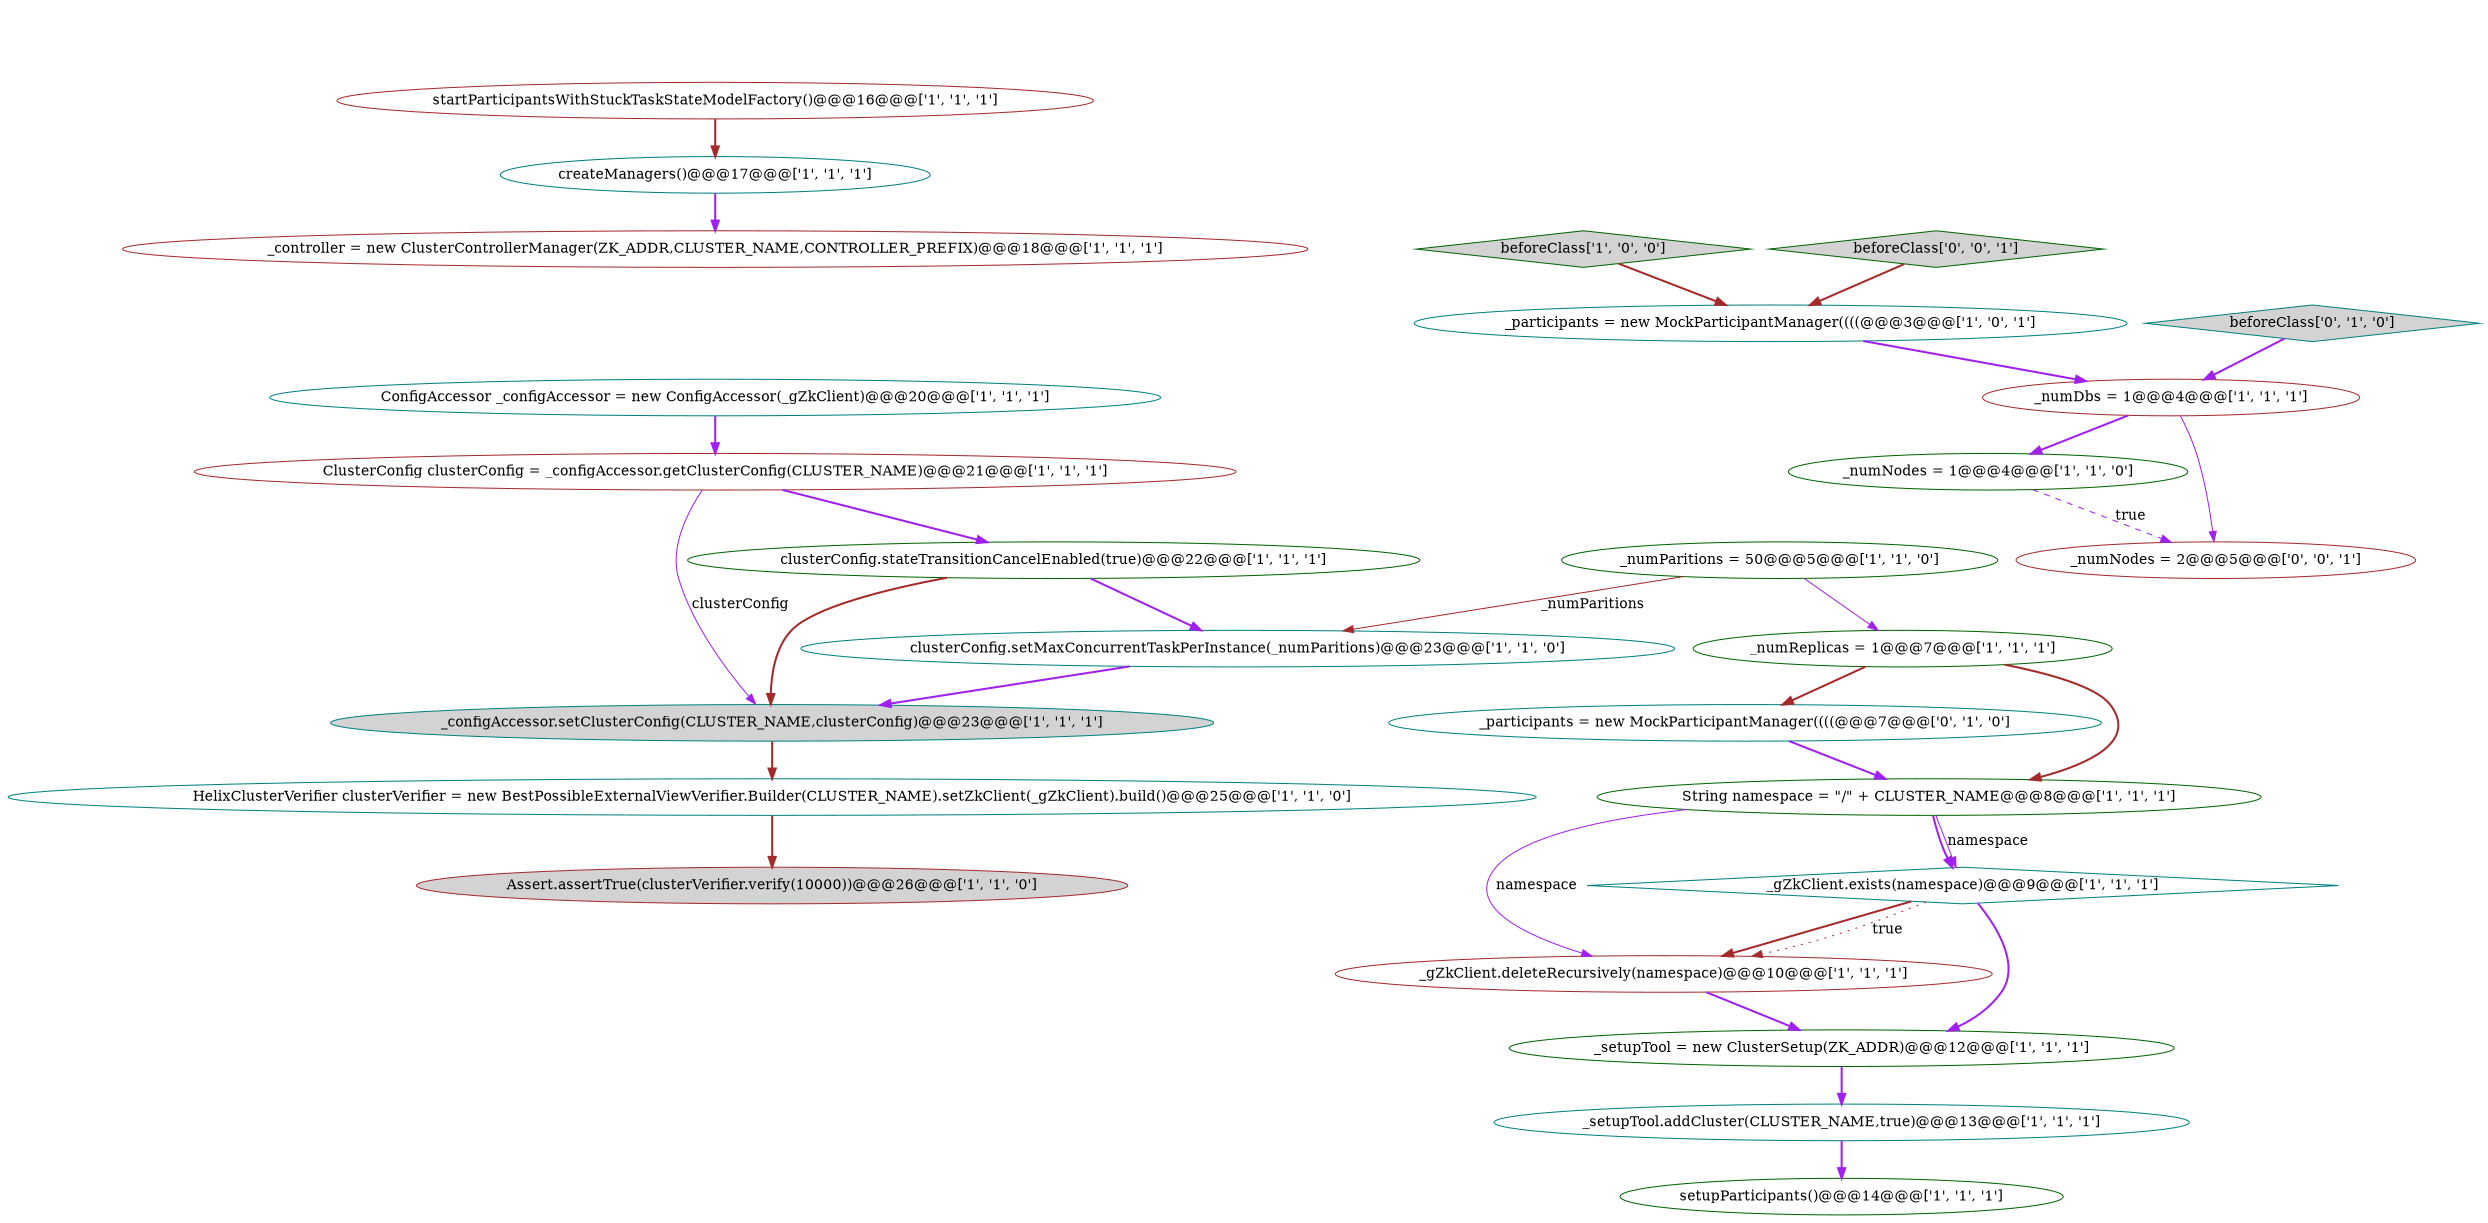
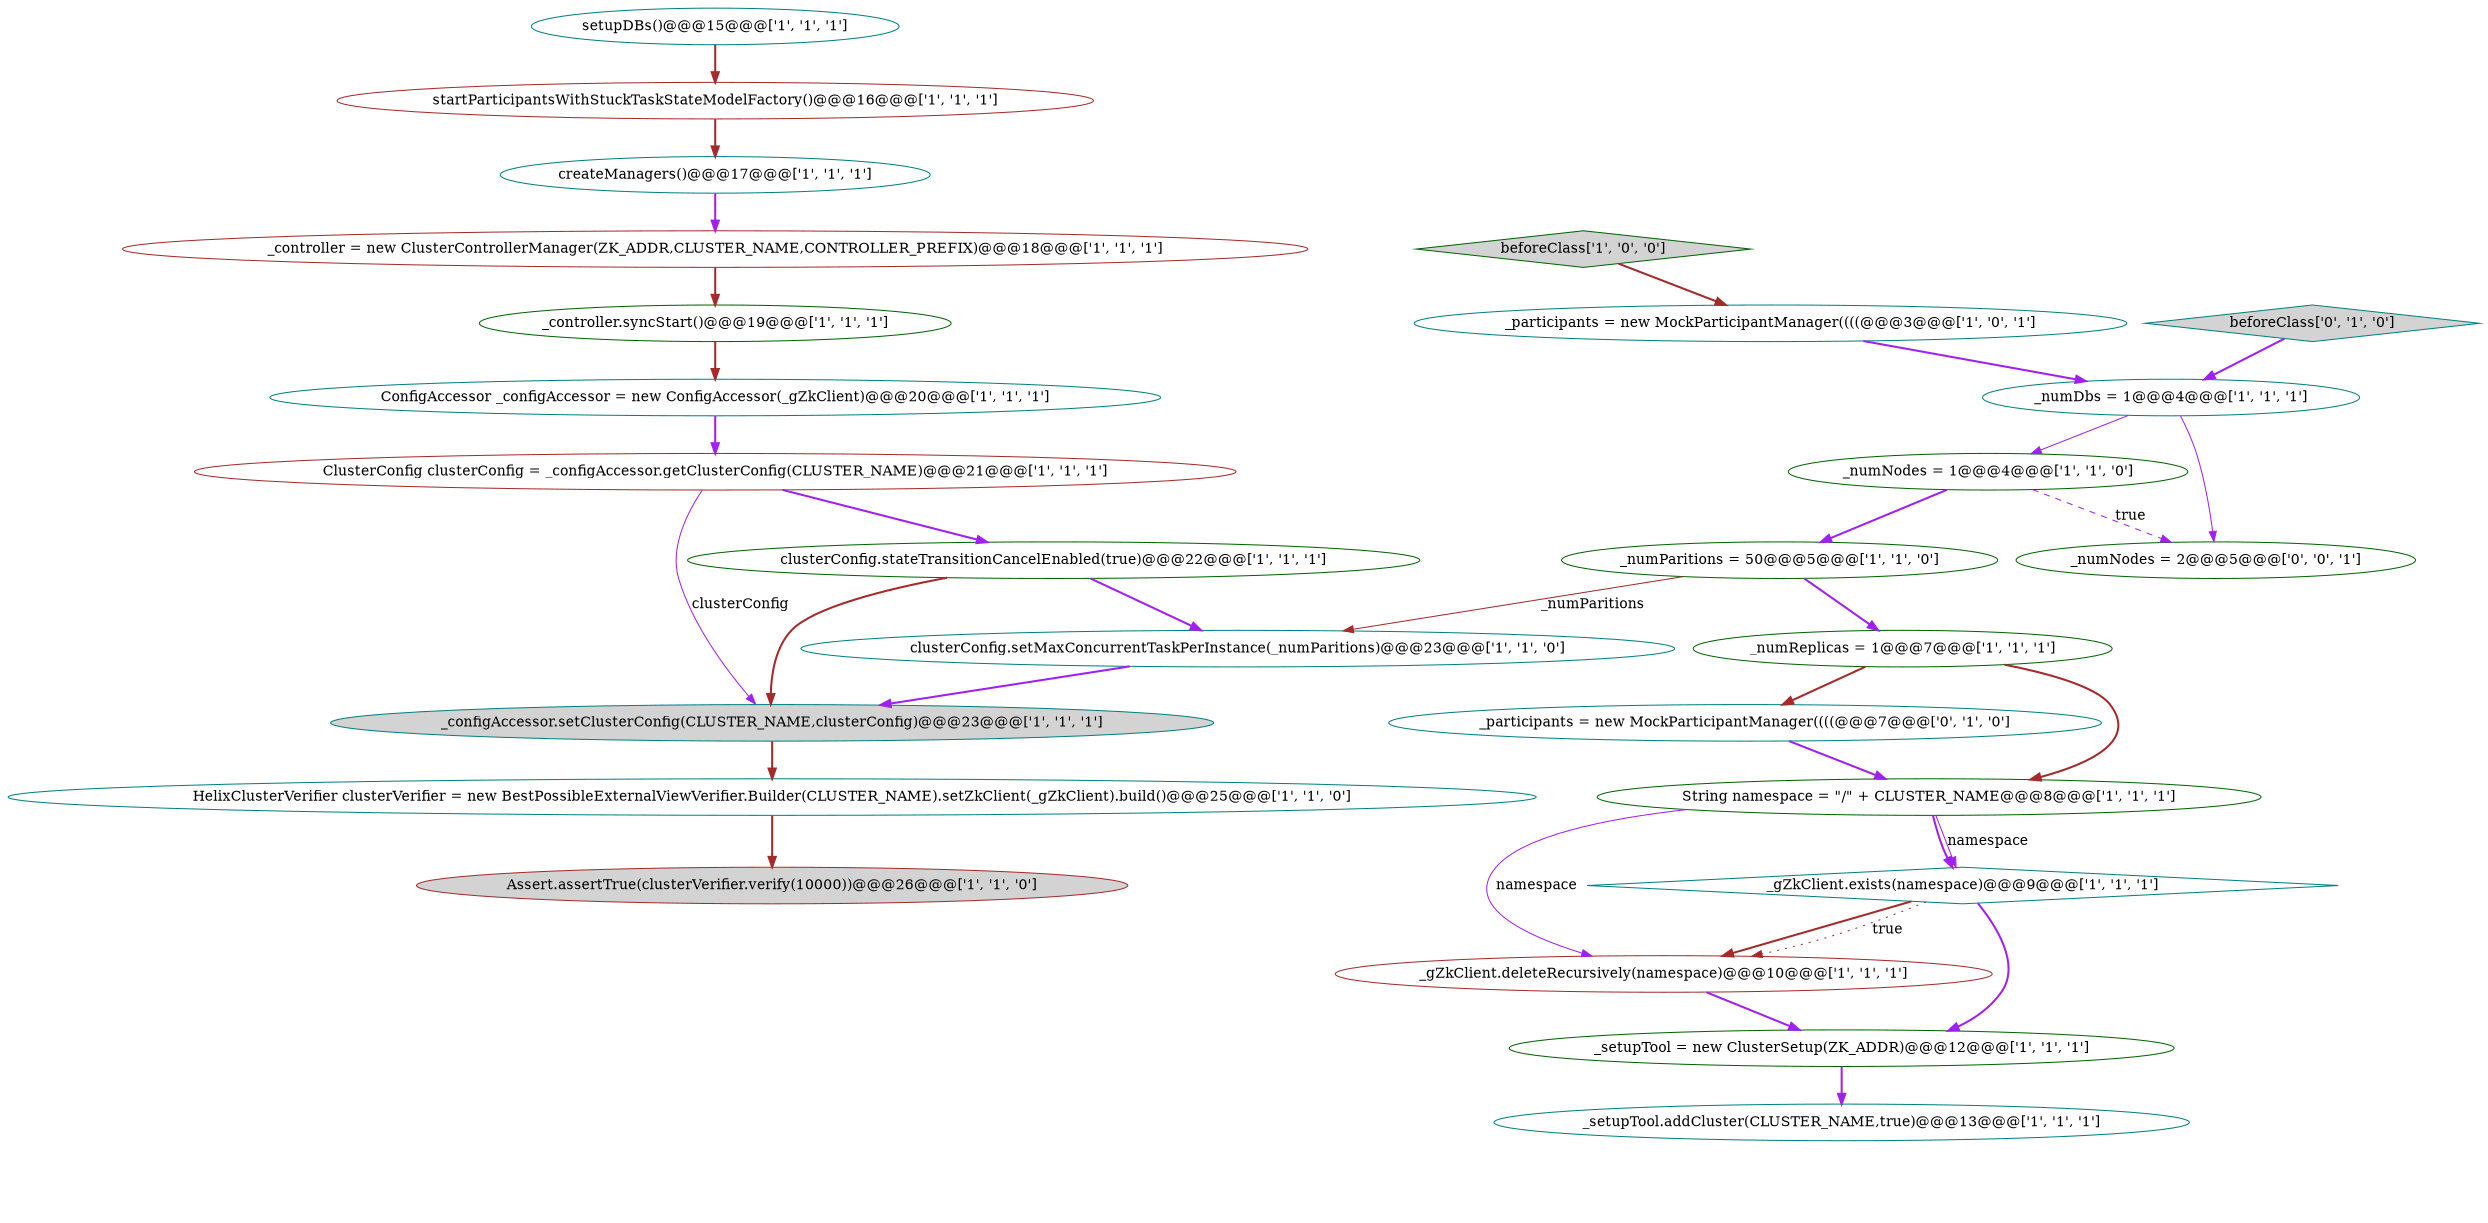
none -> (715, 26)
(1936, 249) -> none
none -> (715, 323)
(2171, 398) -> (2171, 398)
(2084, 433) -> (2084, 433)
none -> (1889, 514)
(2216, 560) -> (2216, 560)
(1837, 601) -> (1837, 601)
(1842, 1197) -> none
